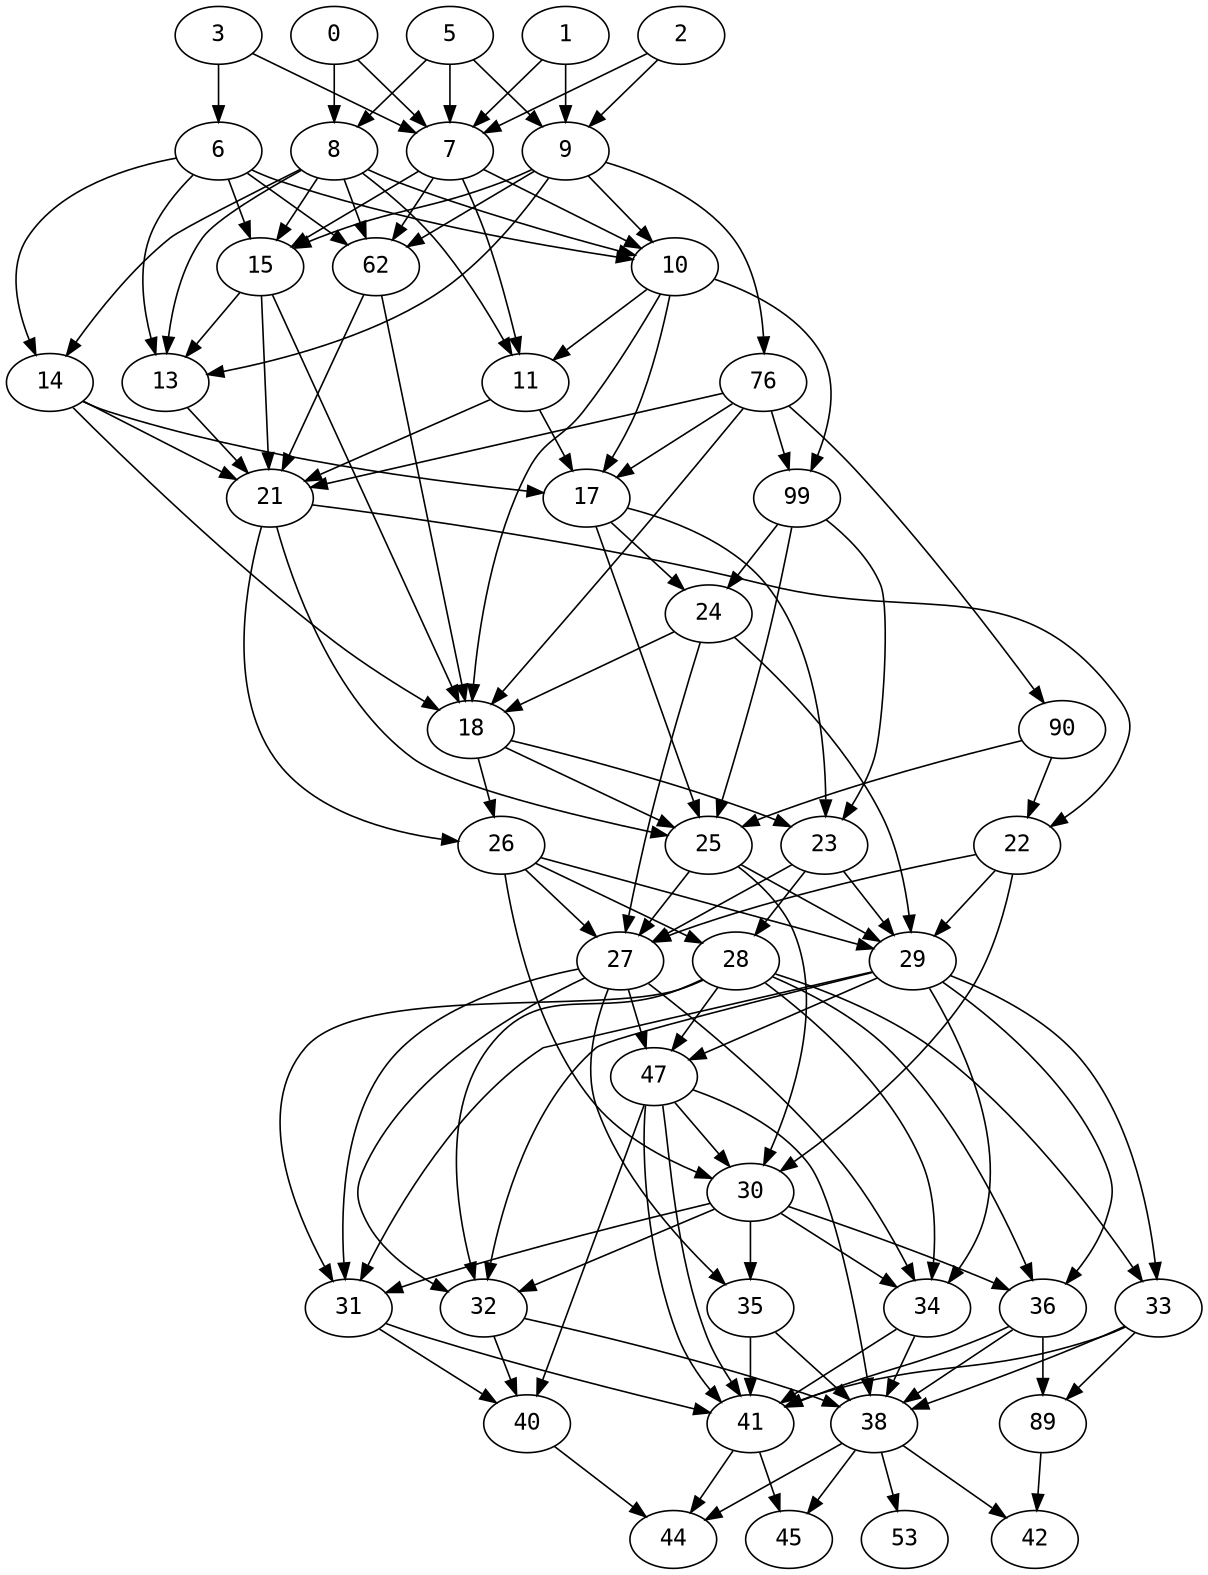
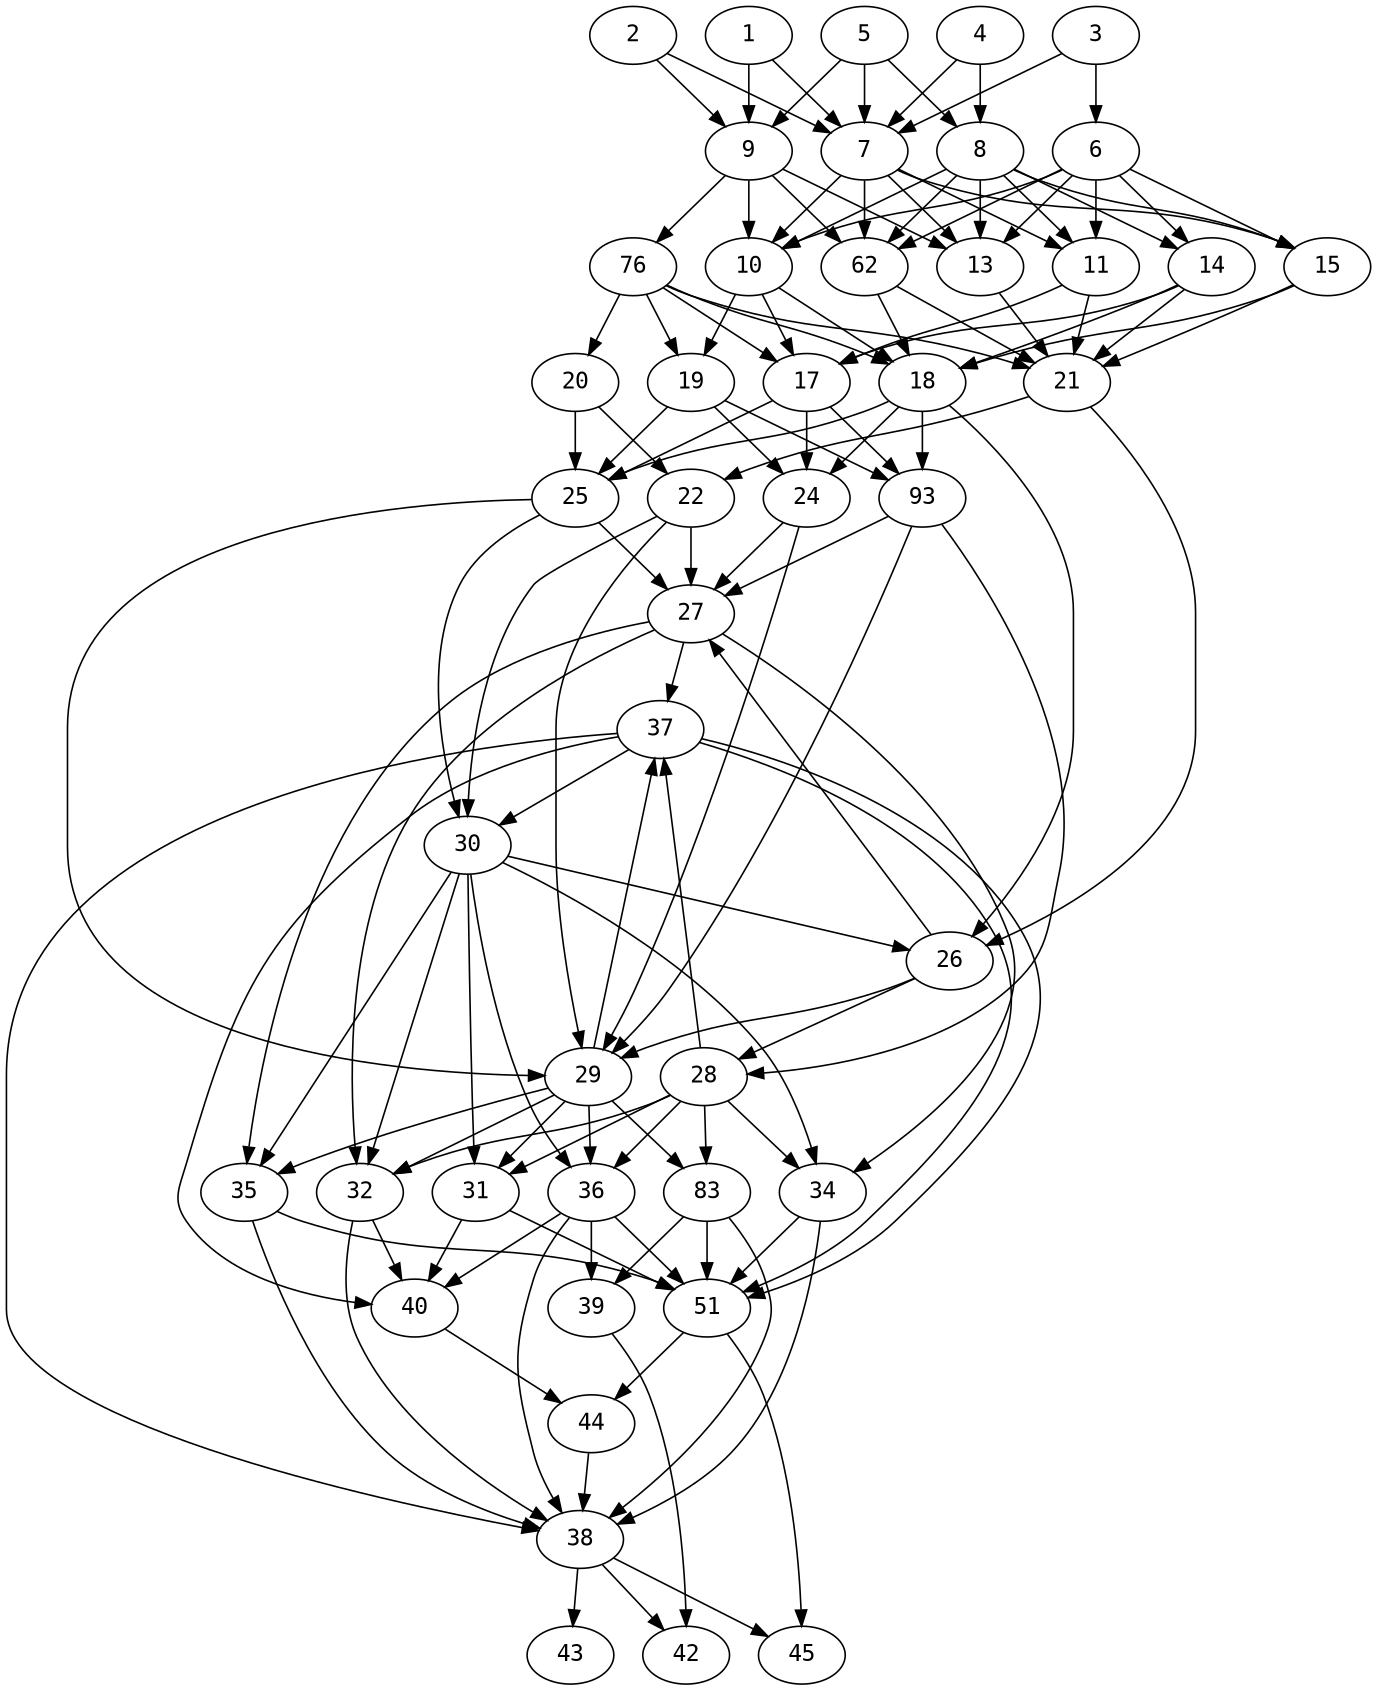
(334, 35) -> (980, 35)
(370, 220) -> none
(218, 318) -> (914, 200)
(607, 320) -> (1096, 201)
(797, 498) -> (691, 382)
(597, 668) -> (882, 423)
(1062, 730) -> (575, 382)
(404, 751) -> none
(824, 845) -> (922, 498)
(391, 1060) -> none
(565, 1060) -> (701, 901)
(654, 1077) -> (660, 730)
(986, 1127) -> (419, 1124)
none -> (515, 1243)
(1159, 1308) -> (707, 1192)
(750, 1424) -> (707, 1308)
(1043, 1424) -> (591, 1308)
(781, 1478) -> (587, 1474)
(905, 1539) -> (570, 1655)
